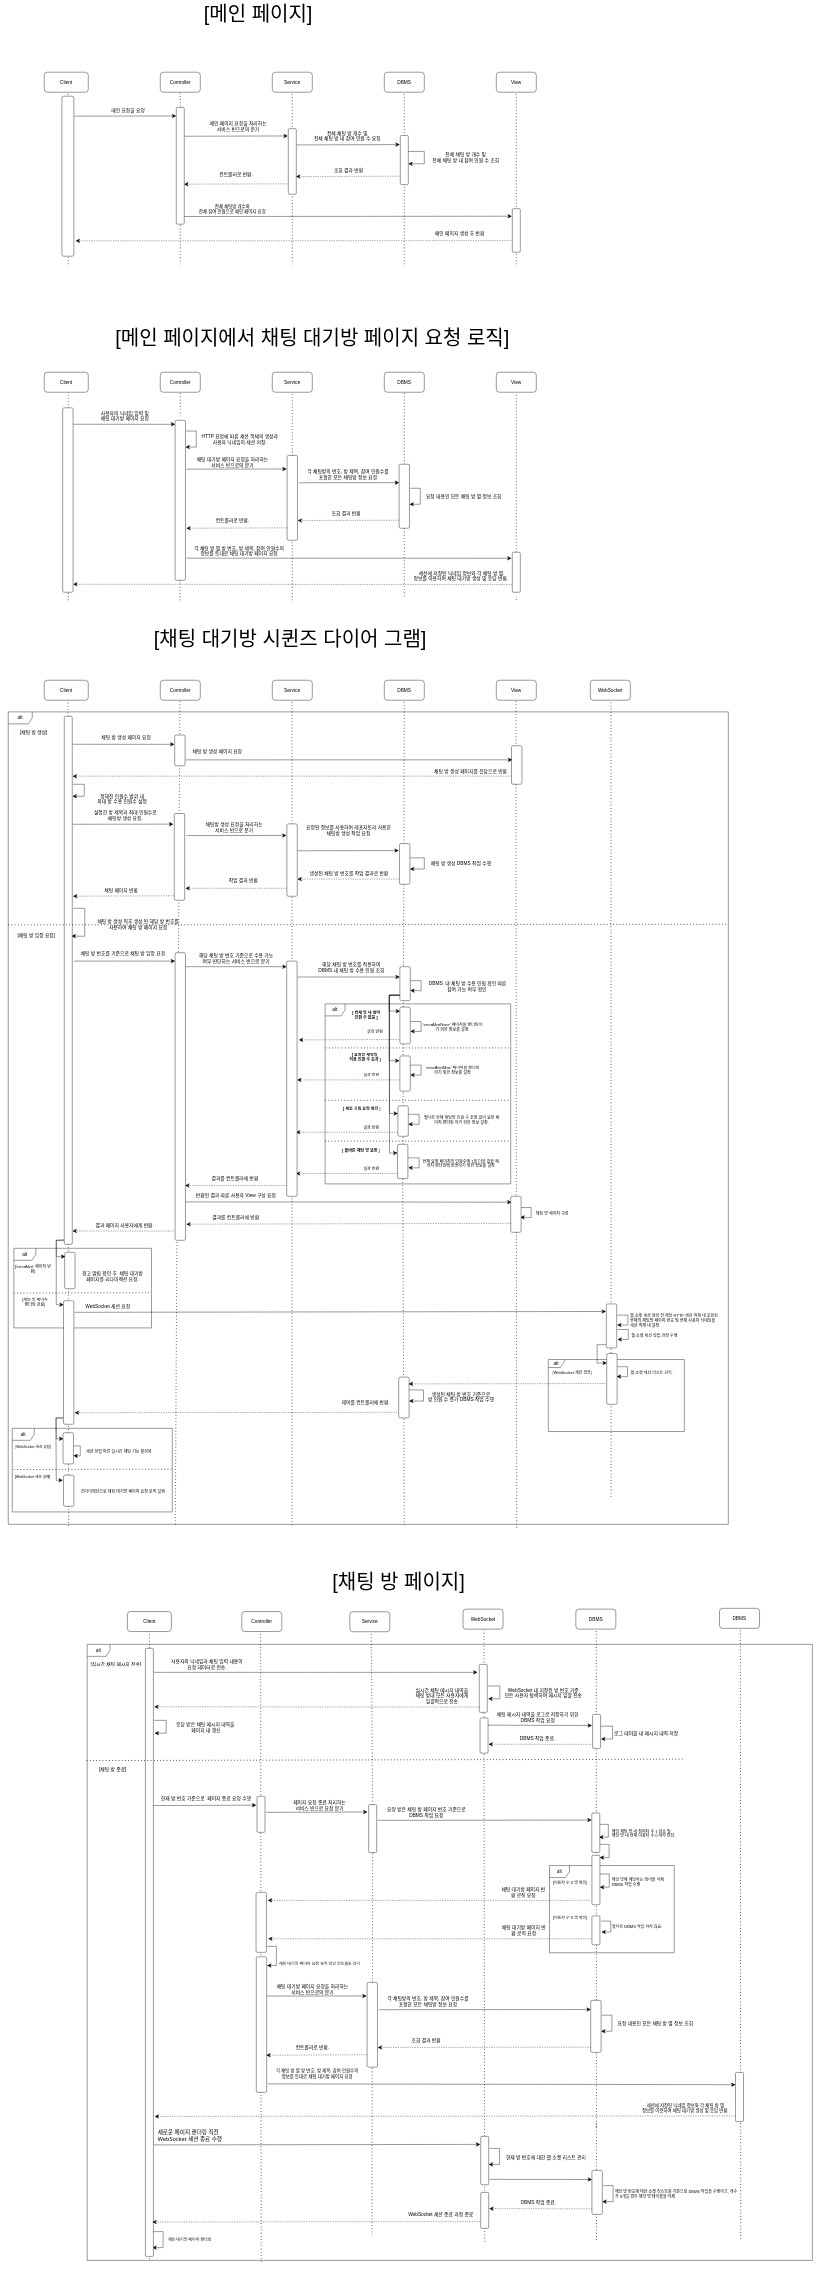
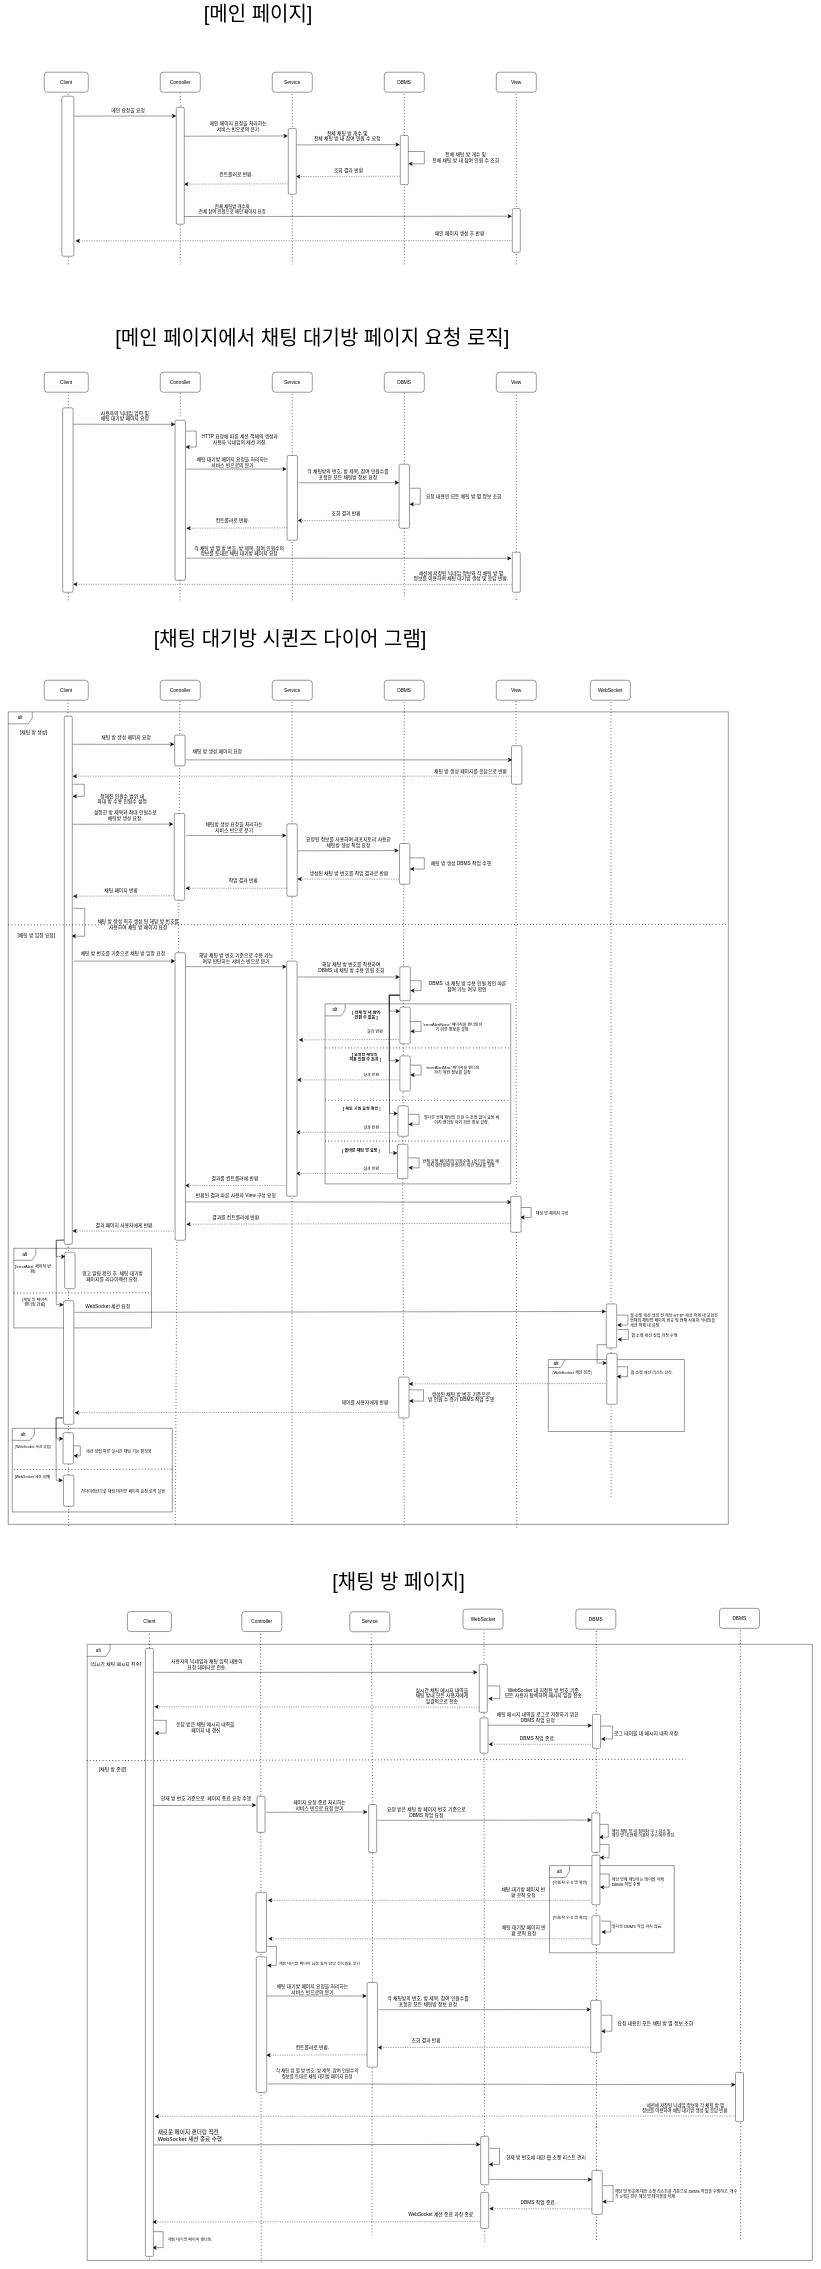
(349, 830) -> (349, 842)
(366, 1403) -> (366, 1403)
